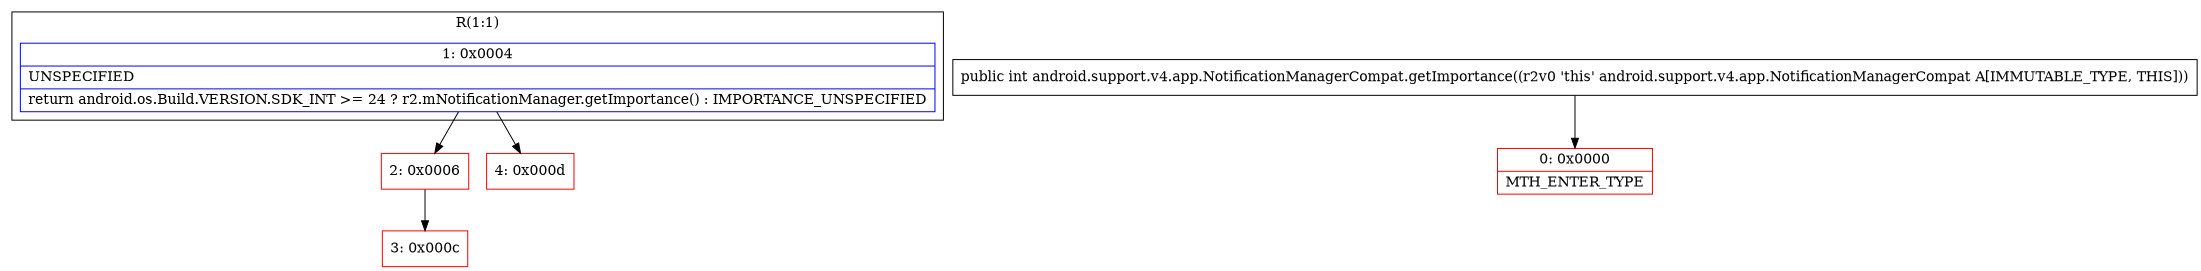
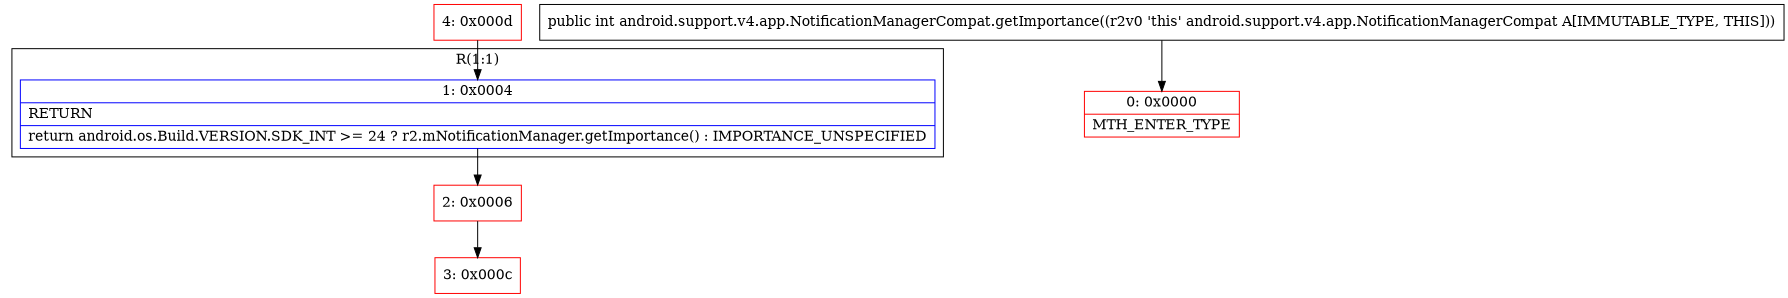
(81, 77) -> (61, 114)
(506, 128) -> (478, 55)
